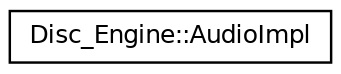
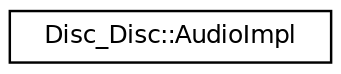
(170, 37) -> (170, 37)
